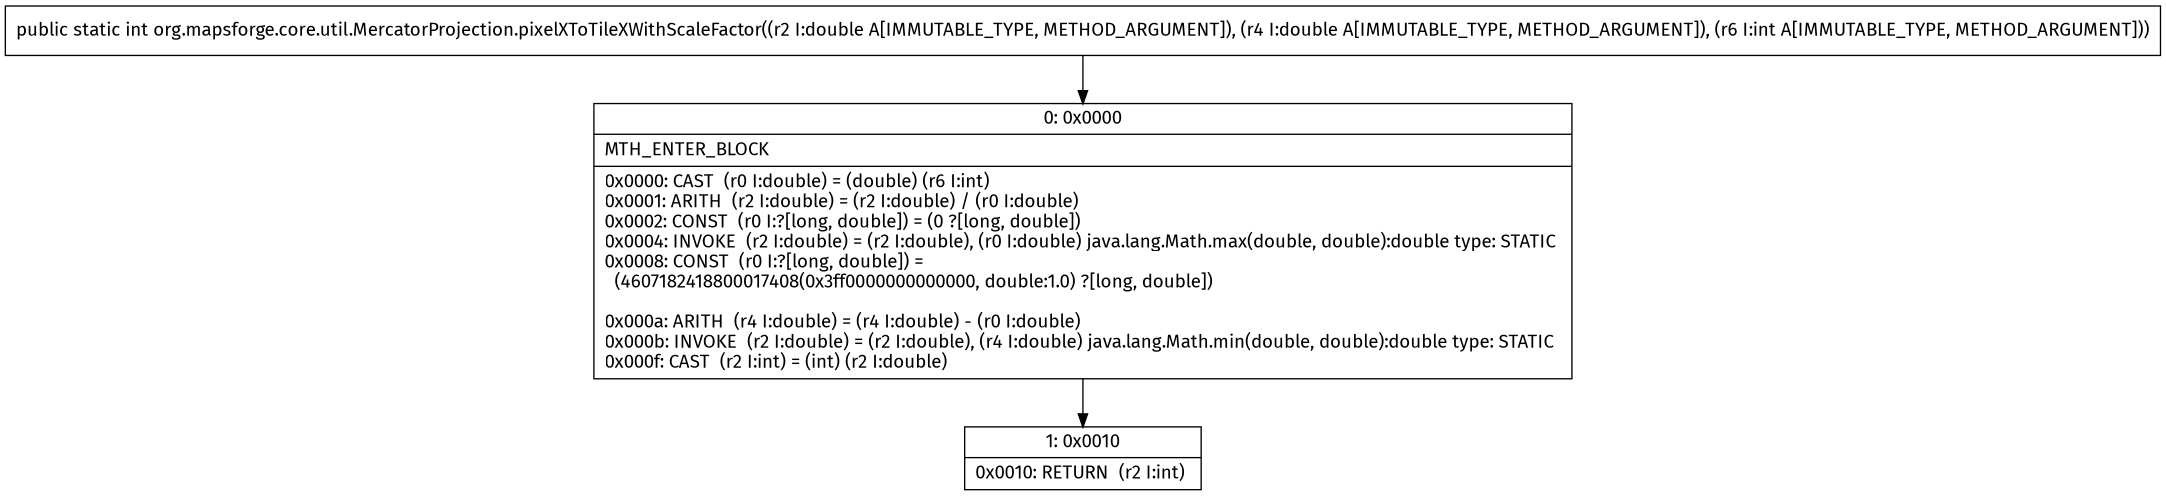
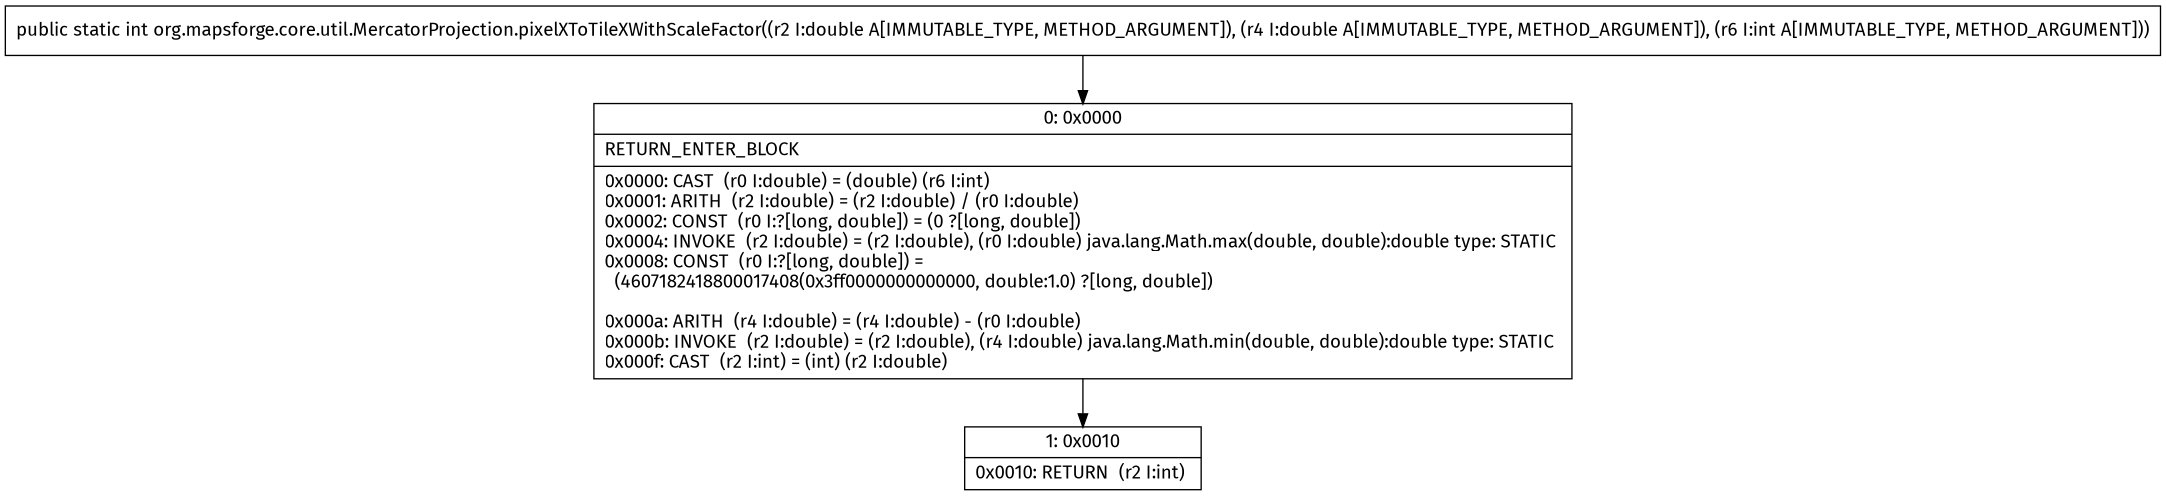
(687, 150) -> (702, 150)
